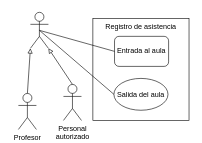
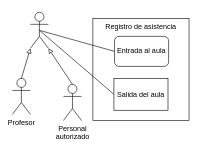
(141, 94) -> (141, 94)
(27, 111) -> (21, 96)
